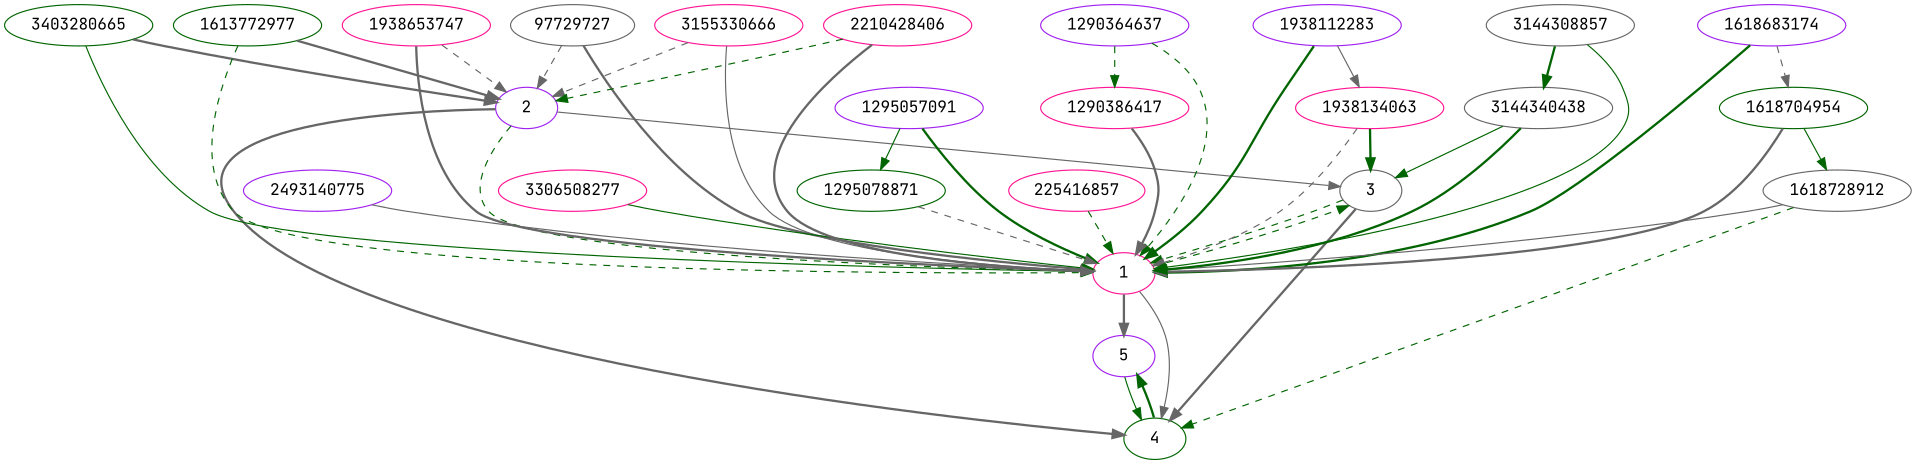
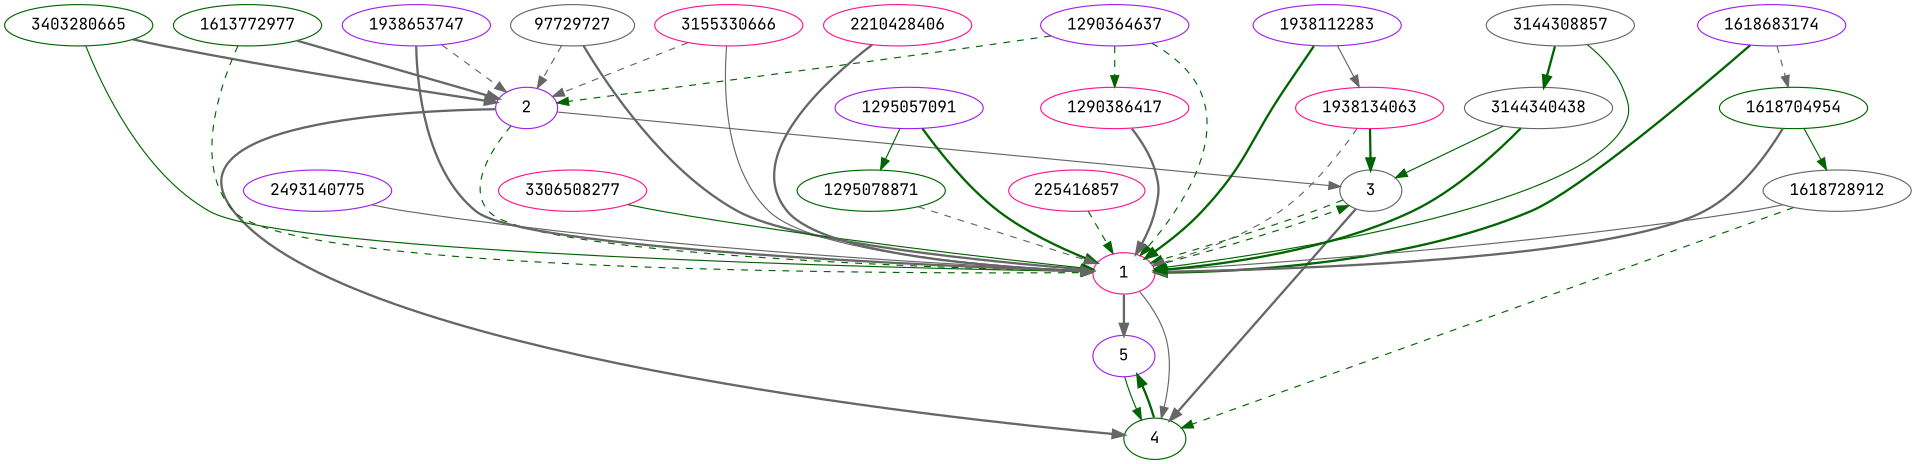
(416, 25) -> (416, 25)
(705, 69) -> (810, 69)
